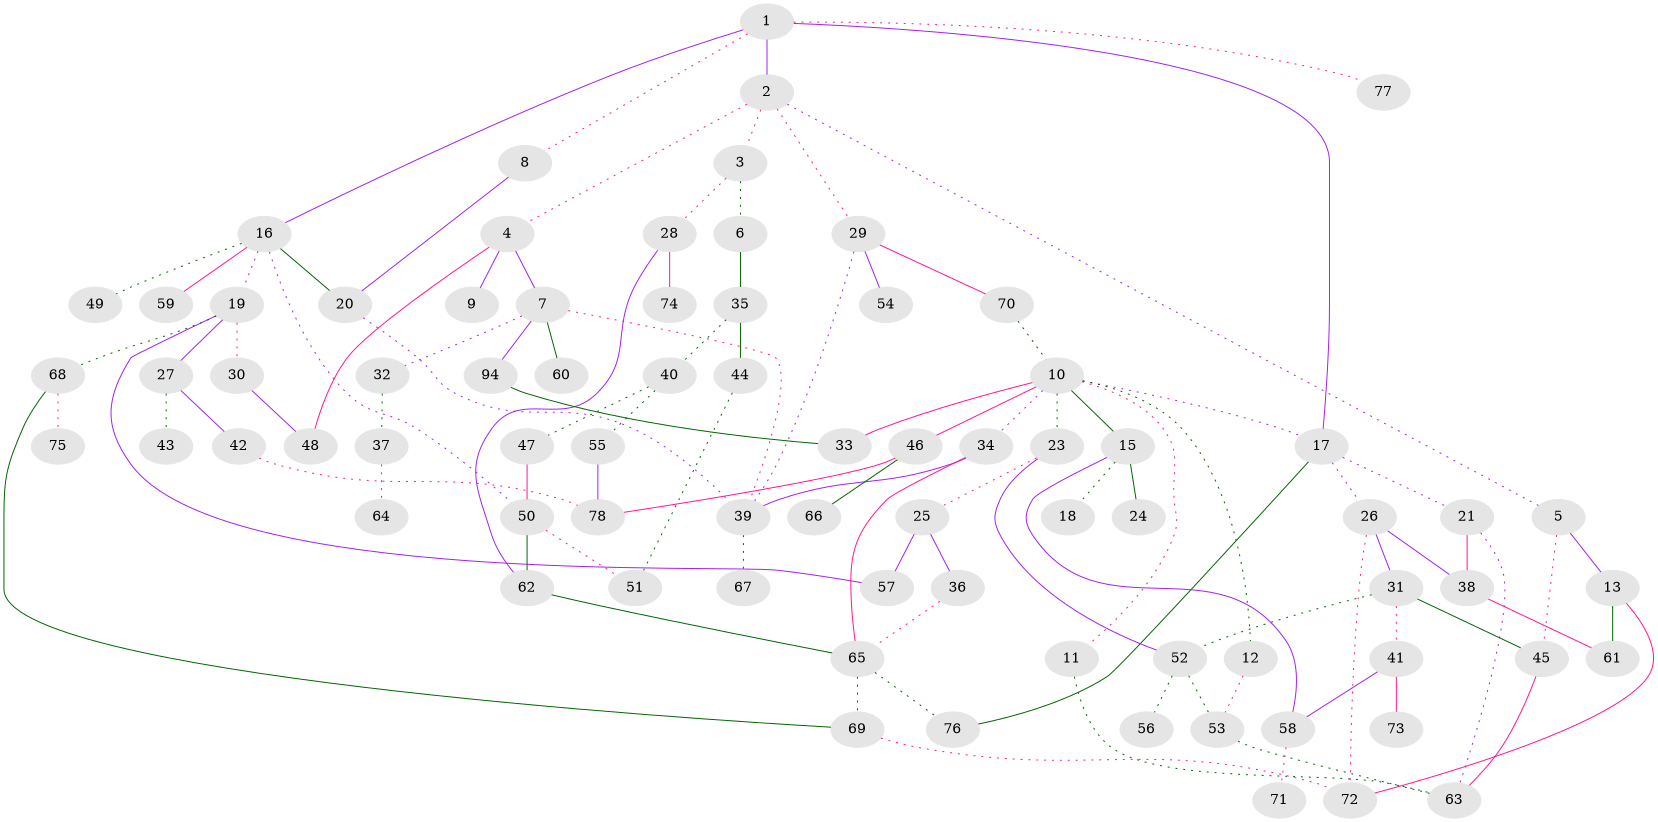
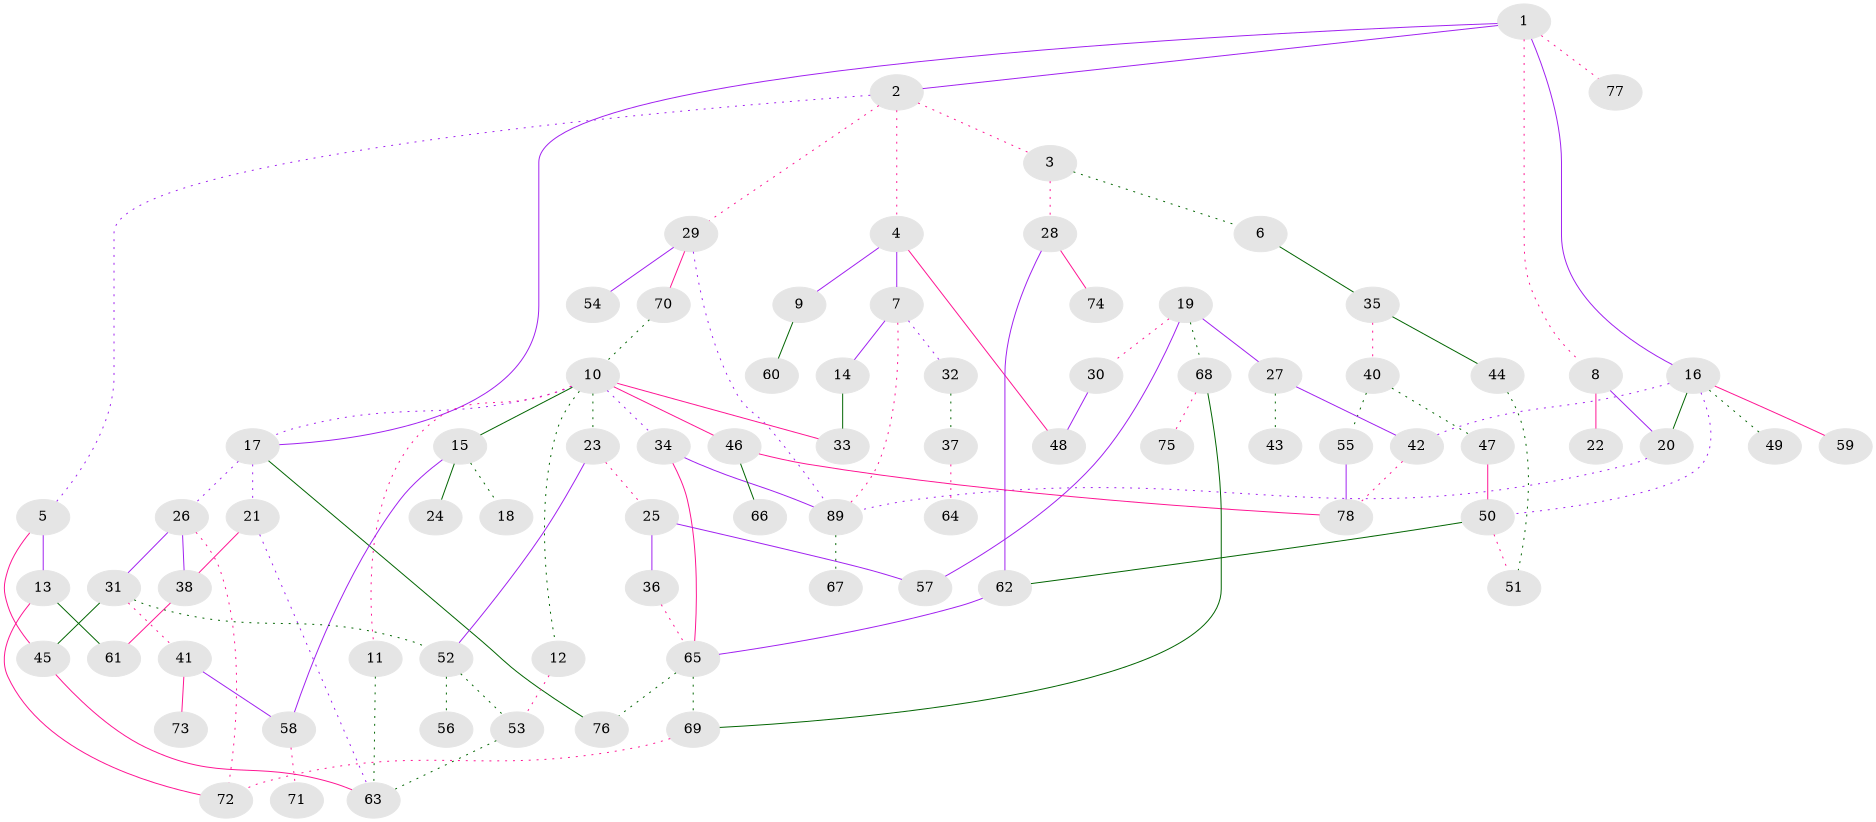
(251, 269) -> (1553, 407)
(552, 340) -> (786, 340)
(701, 344) -> (1373, 340)
(491, 376) -> (843, 376)
none -> (1596, 446)
(743, 517) -> (836, 517)
(1550, 588) -> (4, 588)
(692, 625) -> (852, 631)
